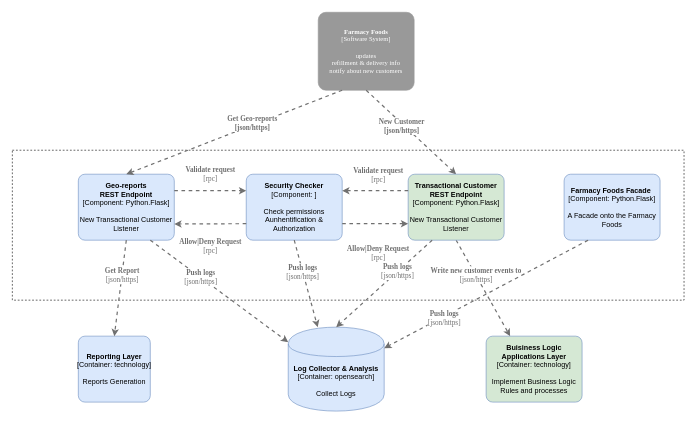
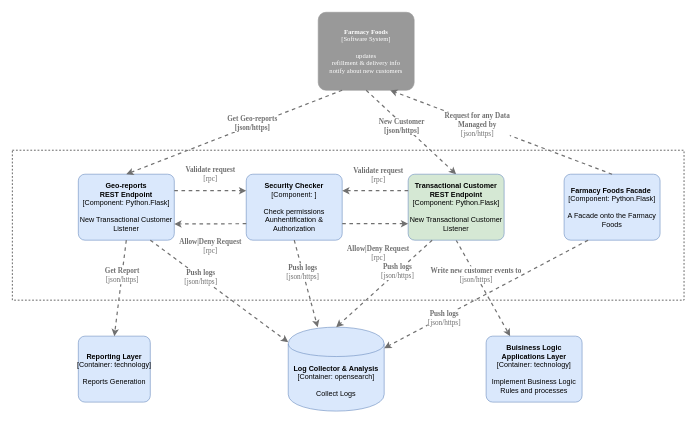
none -> (561, 155)
(534, 369) -> (534, 369)
